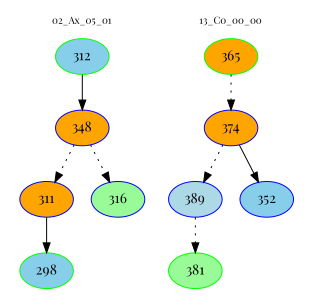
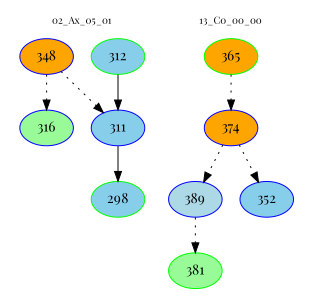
(82, 87) -> (118, 87)
(247, 159) -> (247, 159)
(47, 199) -> (118, 128)
